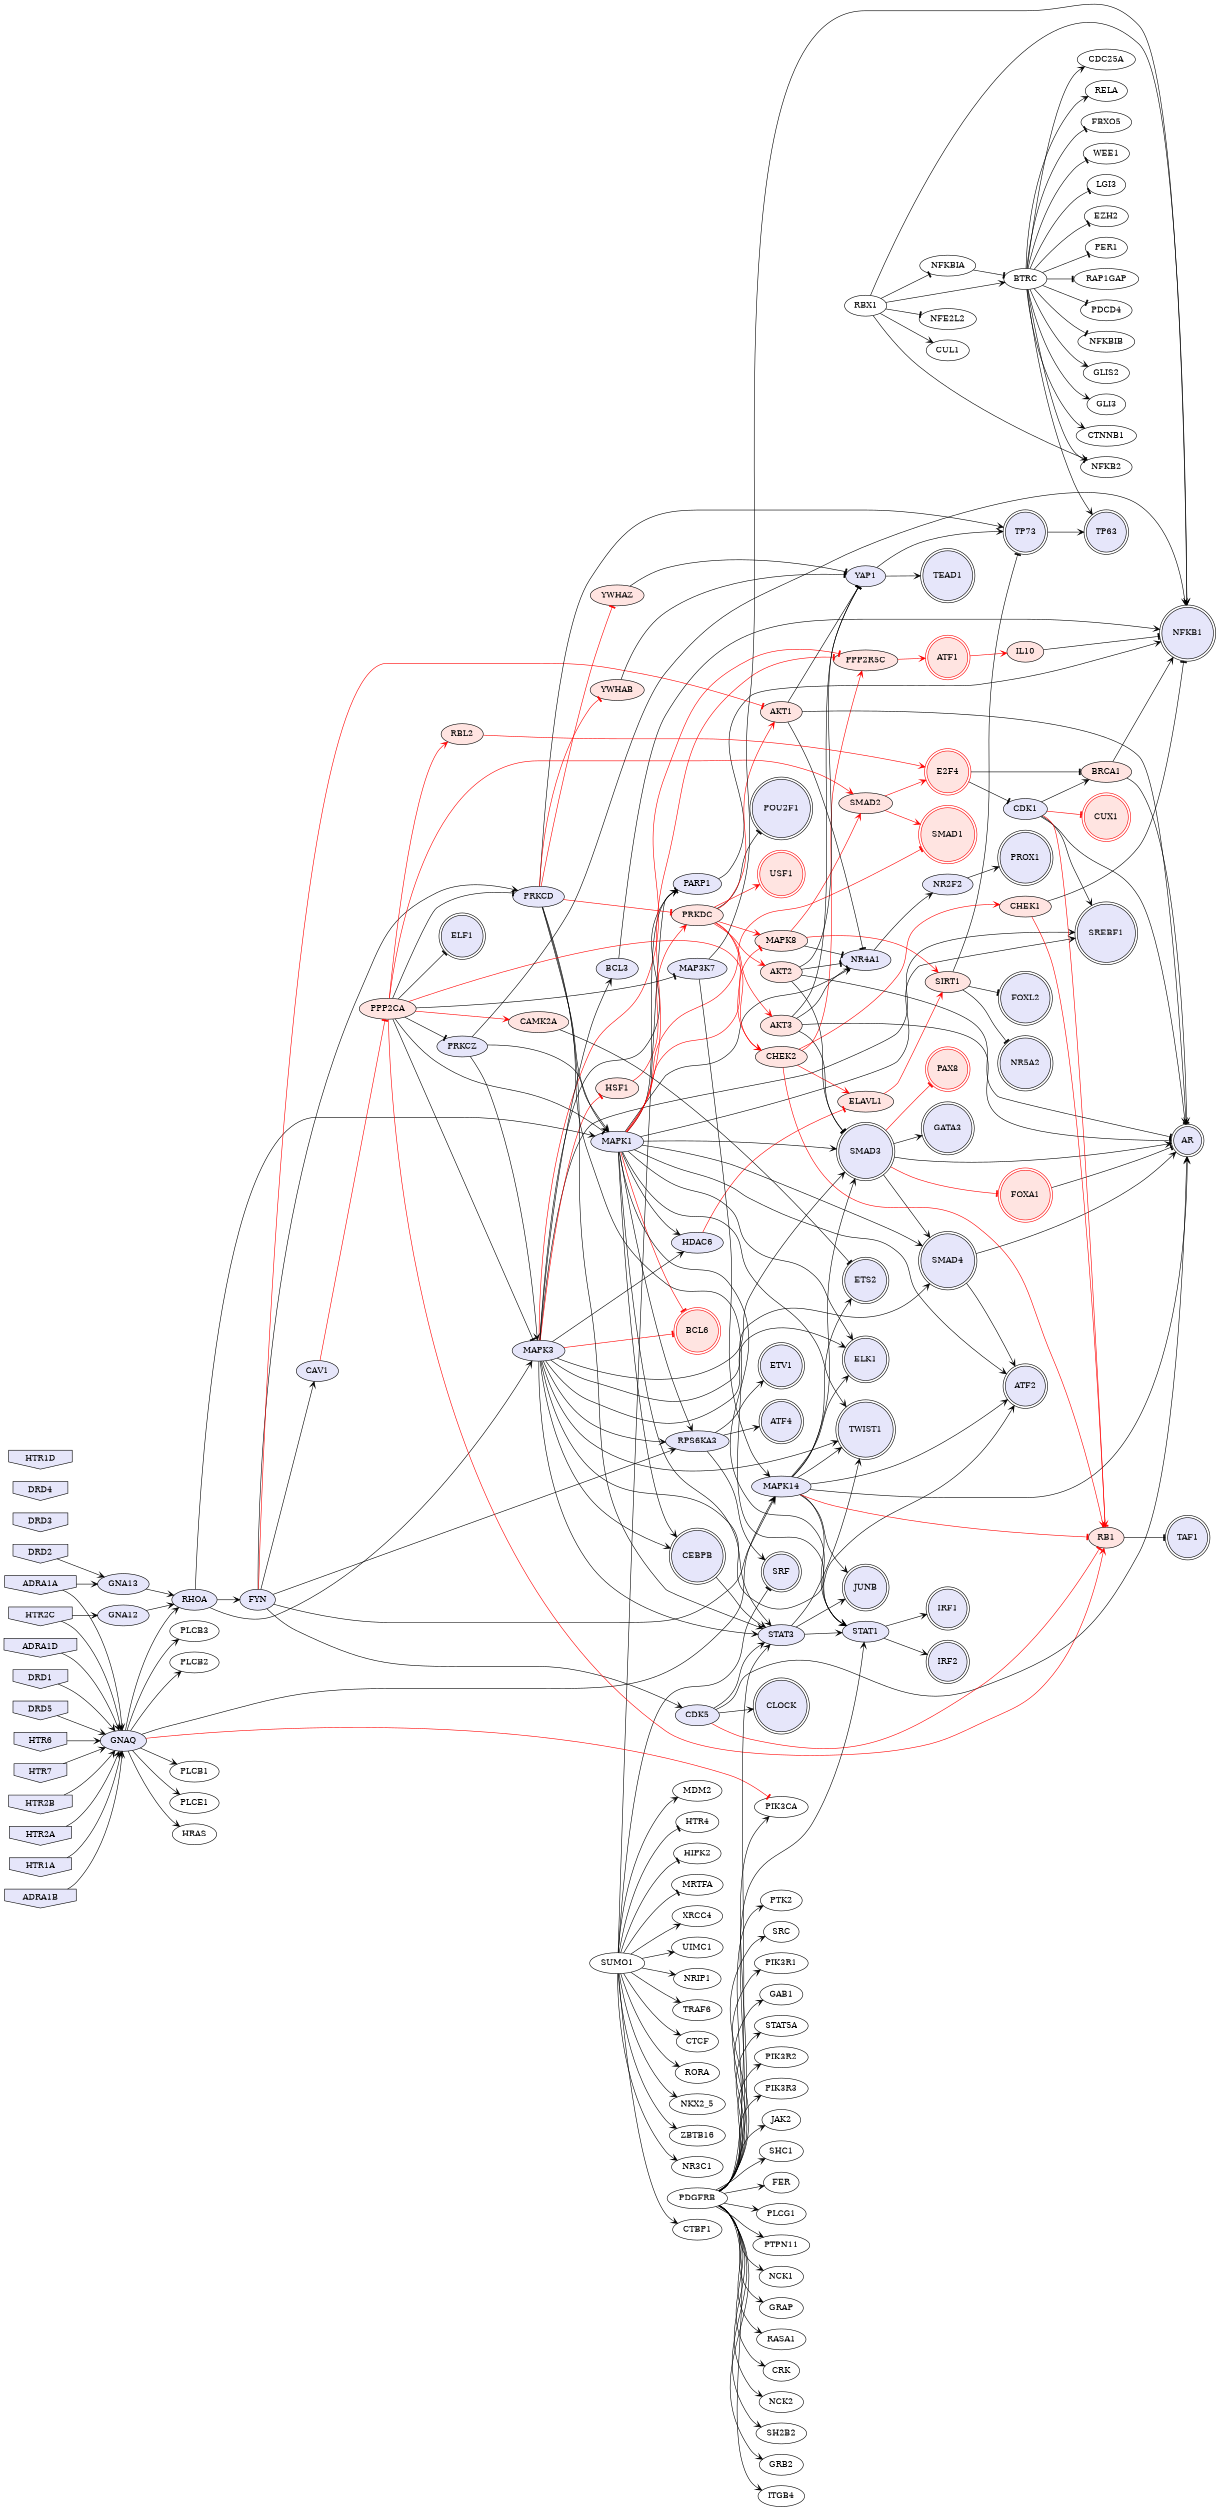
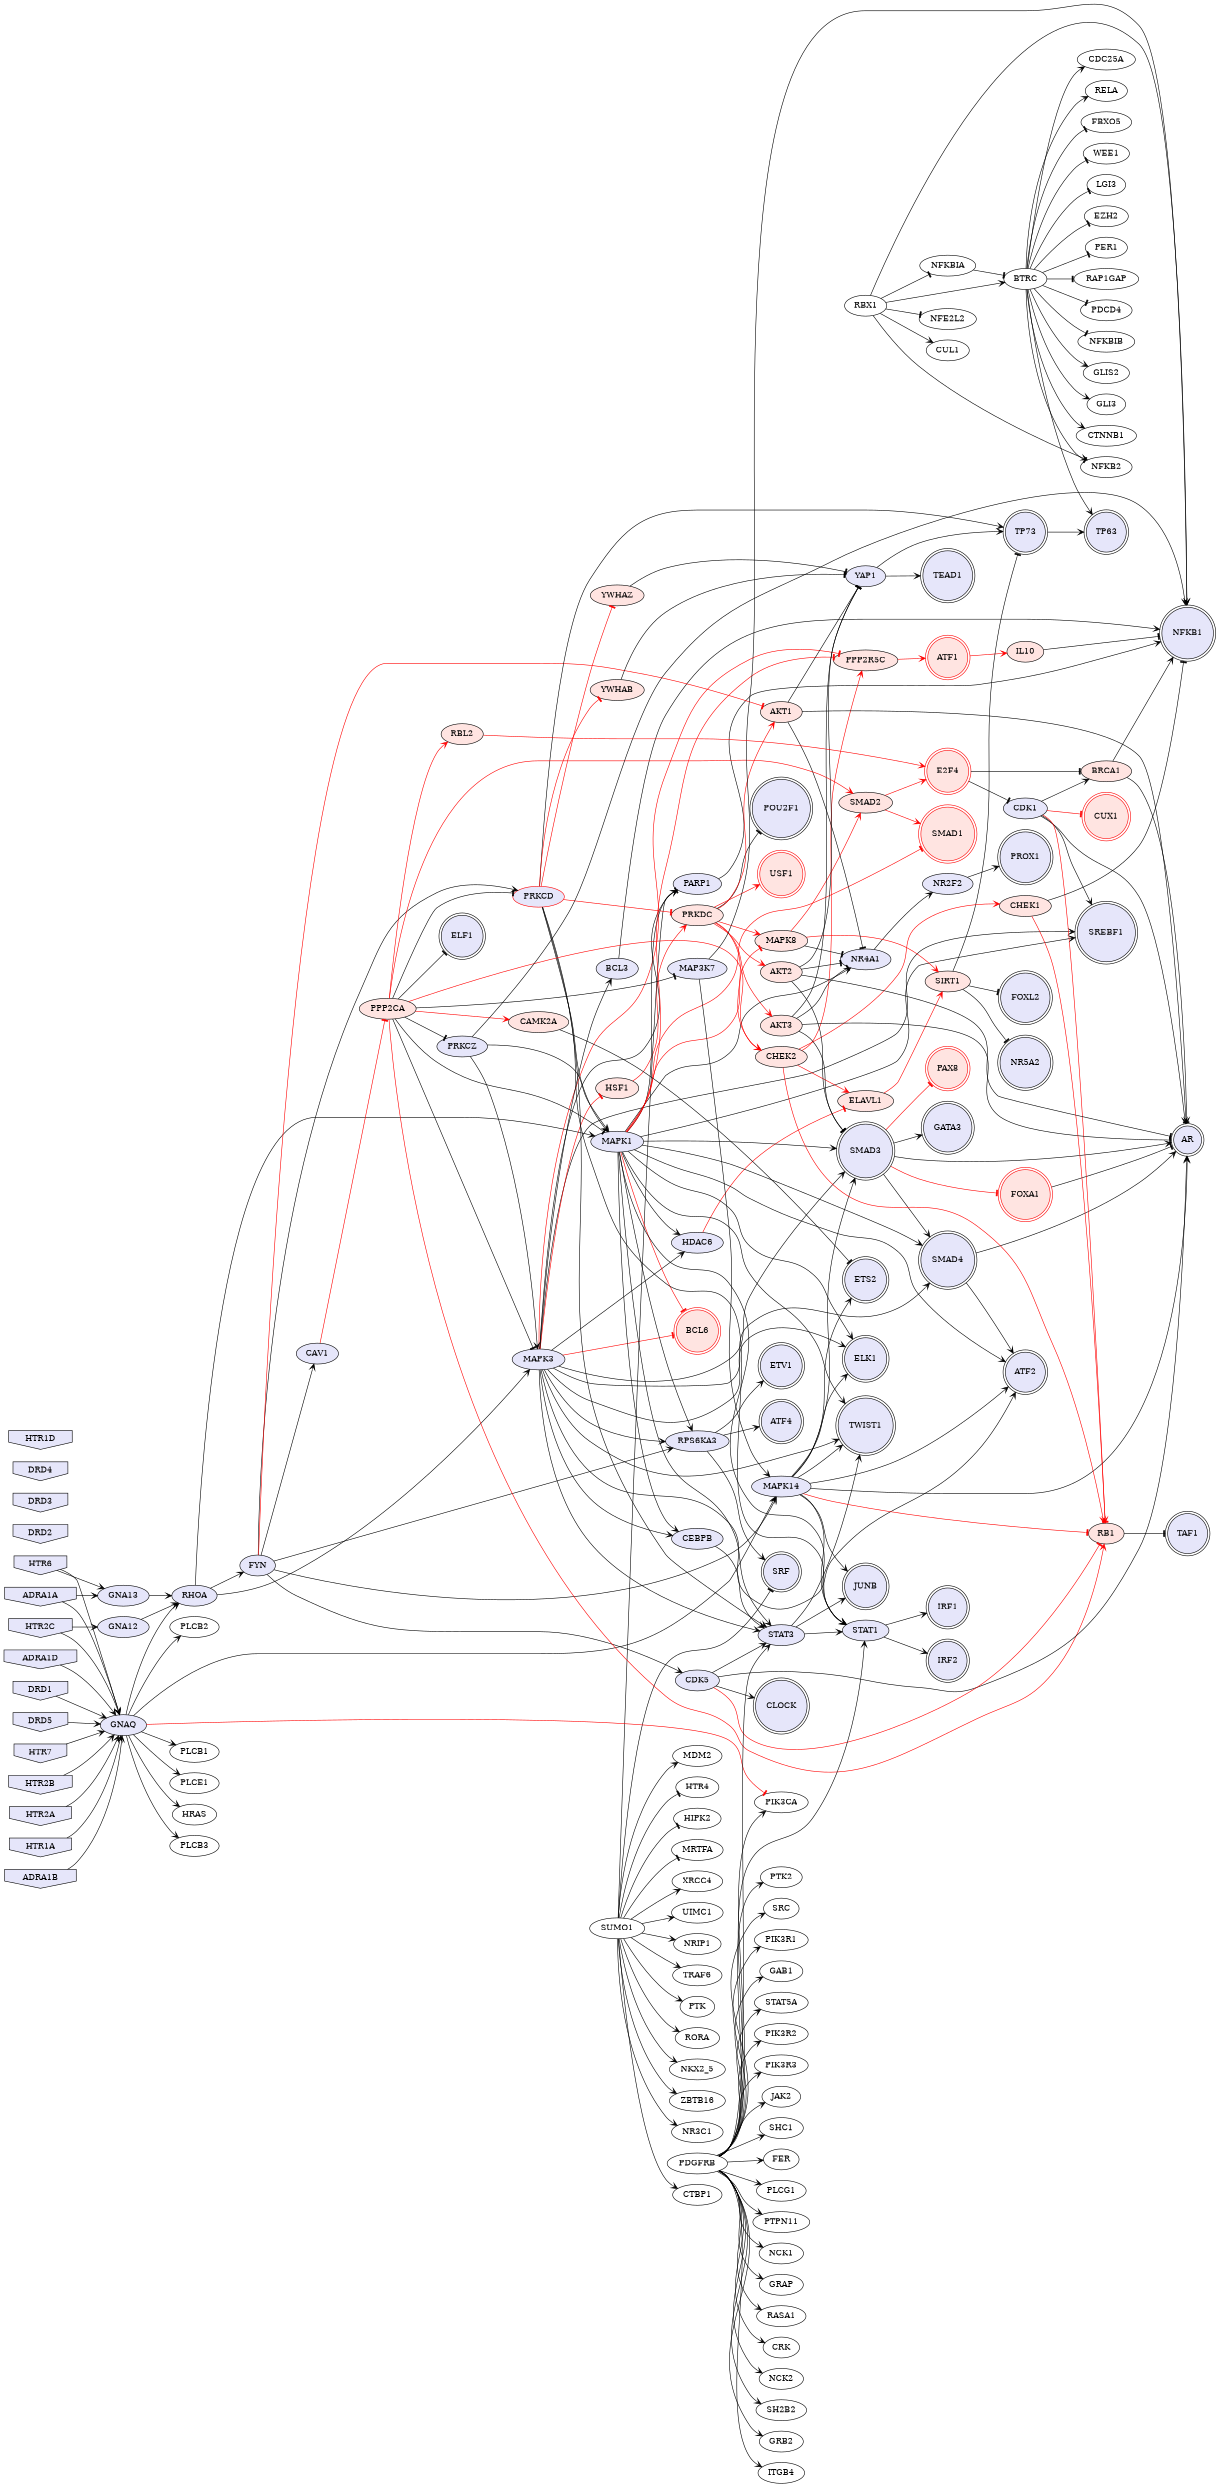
(539, 897) -> (539, 897)
(697, 1556) -> (697, 1539)
(78, 1567) -> (81, 1580)
(697, 2042) -> (697, 2007)
